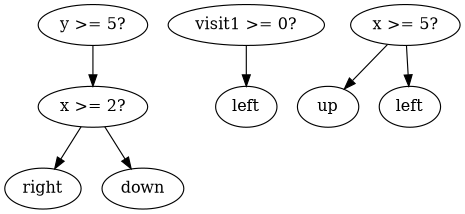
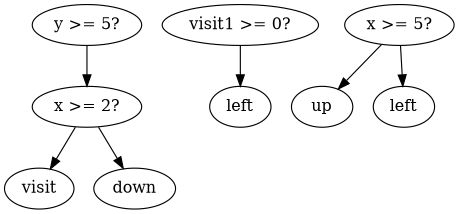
(43, 189) -> (39, 189)
